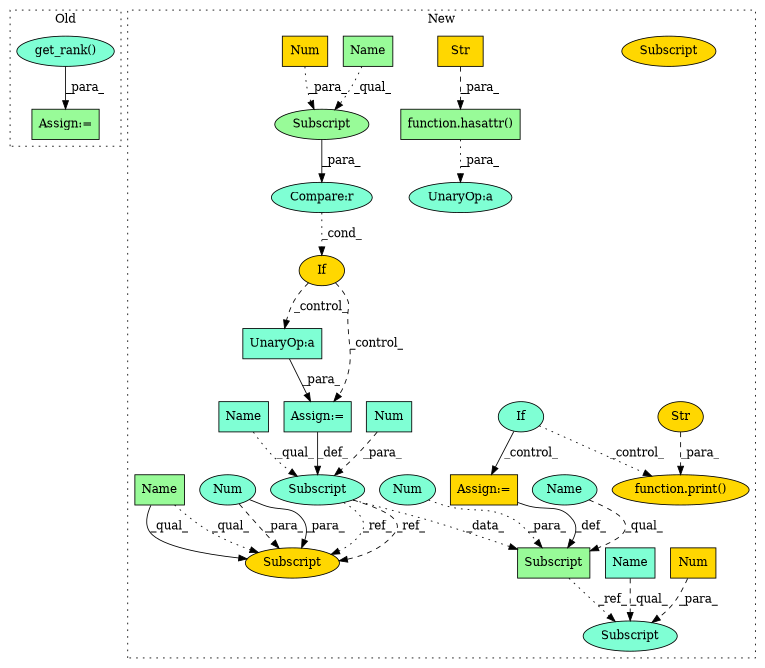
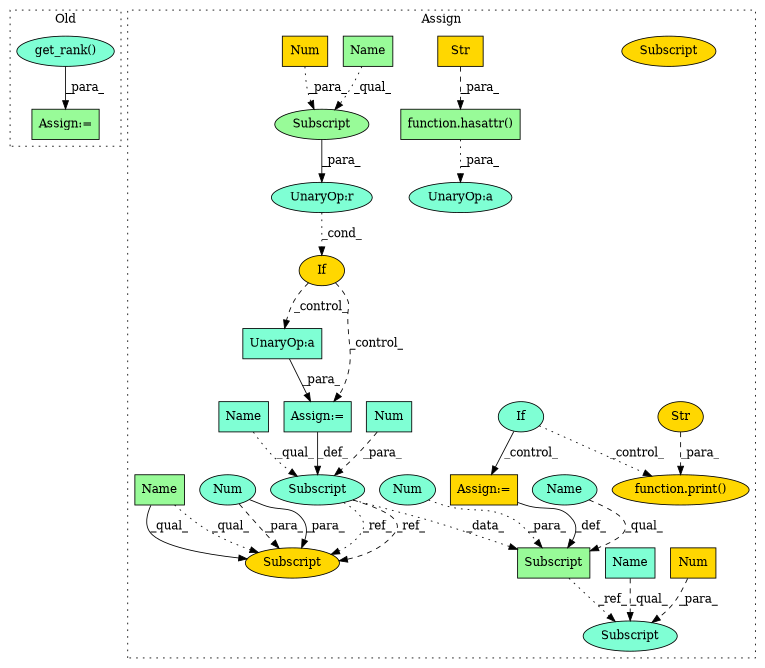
(442, 20) -> (442, 20)
(322, 197) -> (322, 197)
